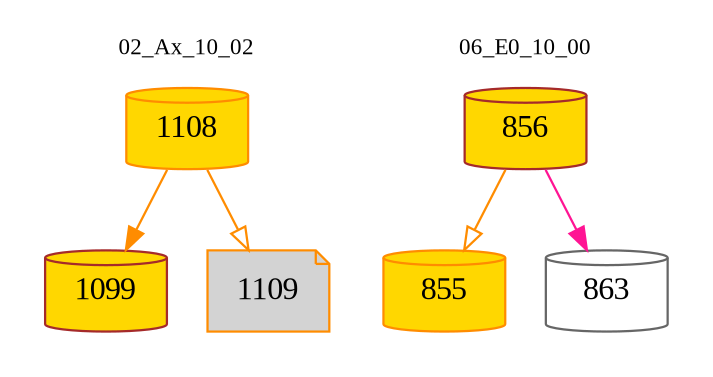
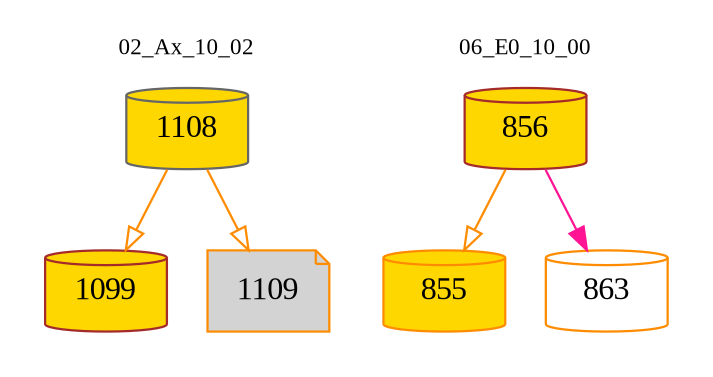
(187, 129) -> (187, 129)
(152, 200) -> (152, 200)
(607, 291) -> (607, 291)
